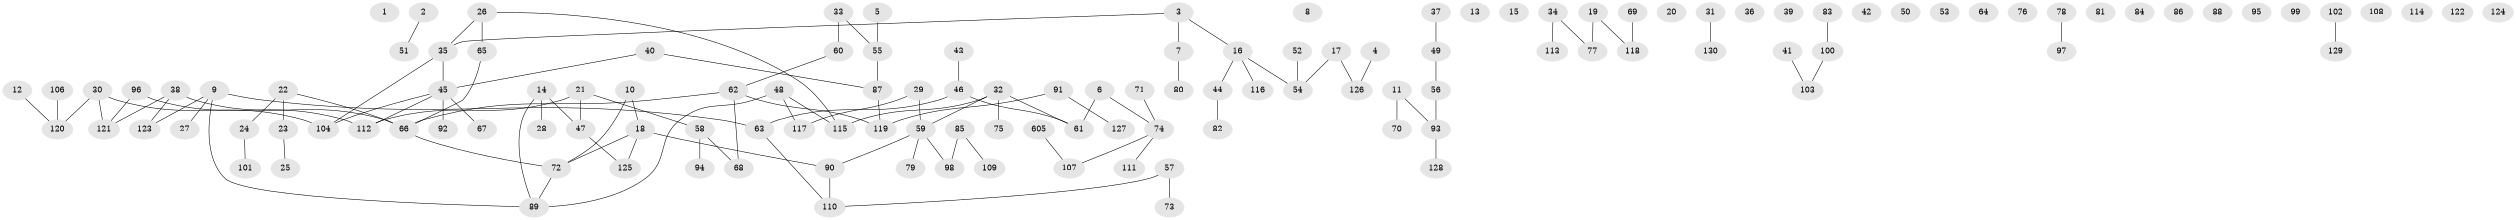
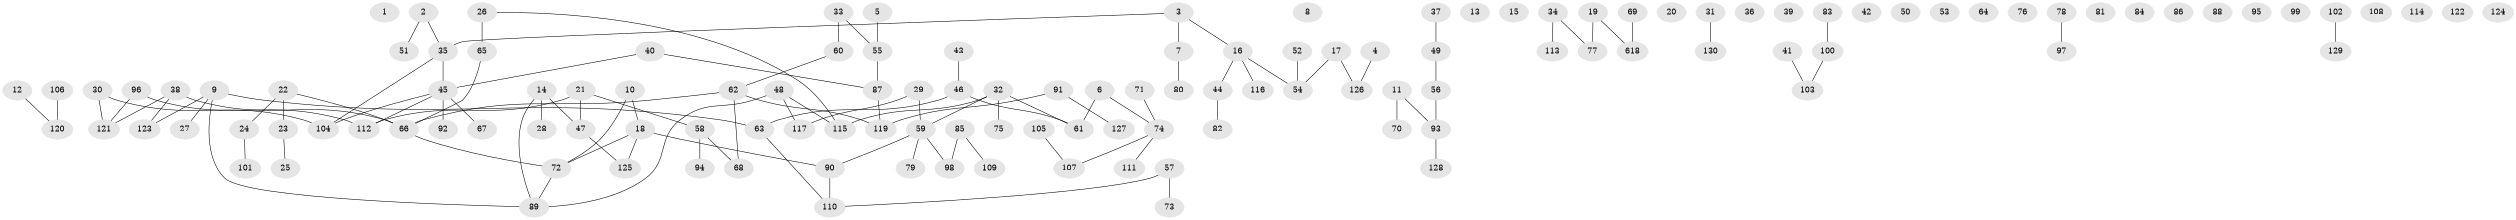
(463, 32) -> (433, 32)
(1633, 51) -> (1633, 51)
(78, 110) -> none
(1039, 129) -> (1039, 129)
